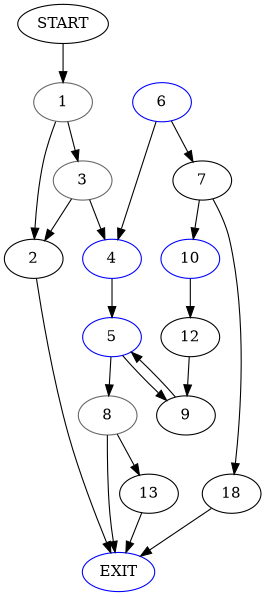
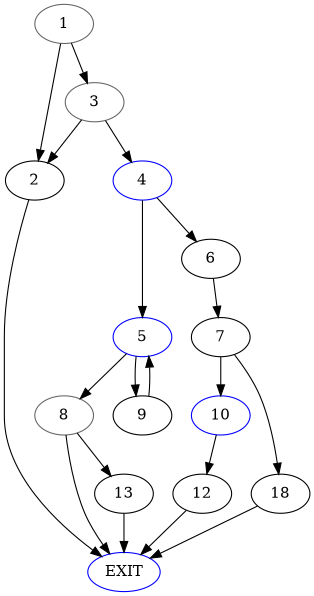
(63, 24) -> none
(162, 102) -> (211, 259)
(139, 175) -> (173, 215)
(188, 371) -> (168, 528)
